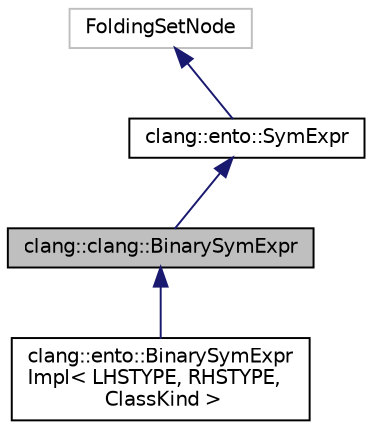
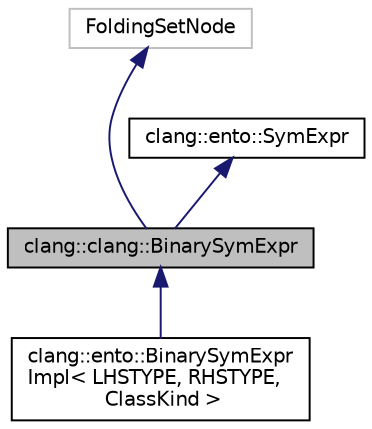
(210, 91) -> (110, 148)
